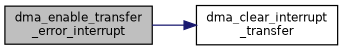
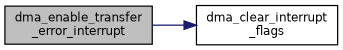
(267, 25) -> (267, 25)
